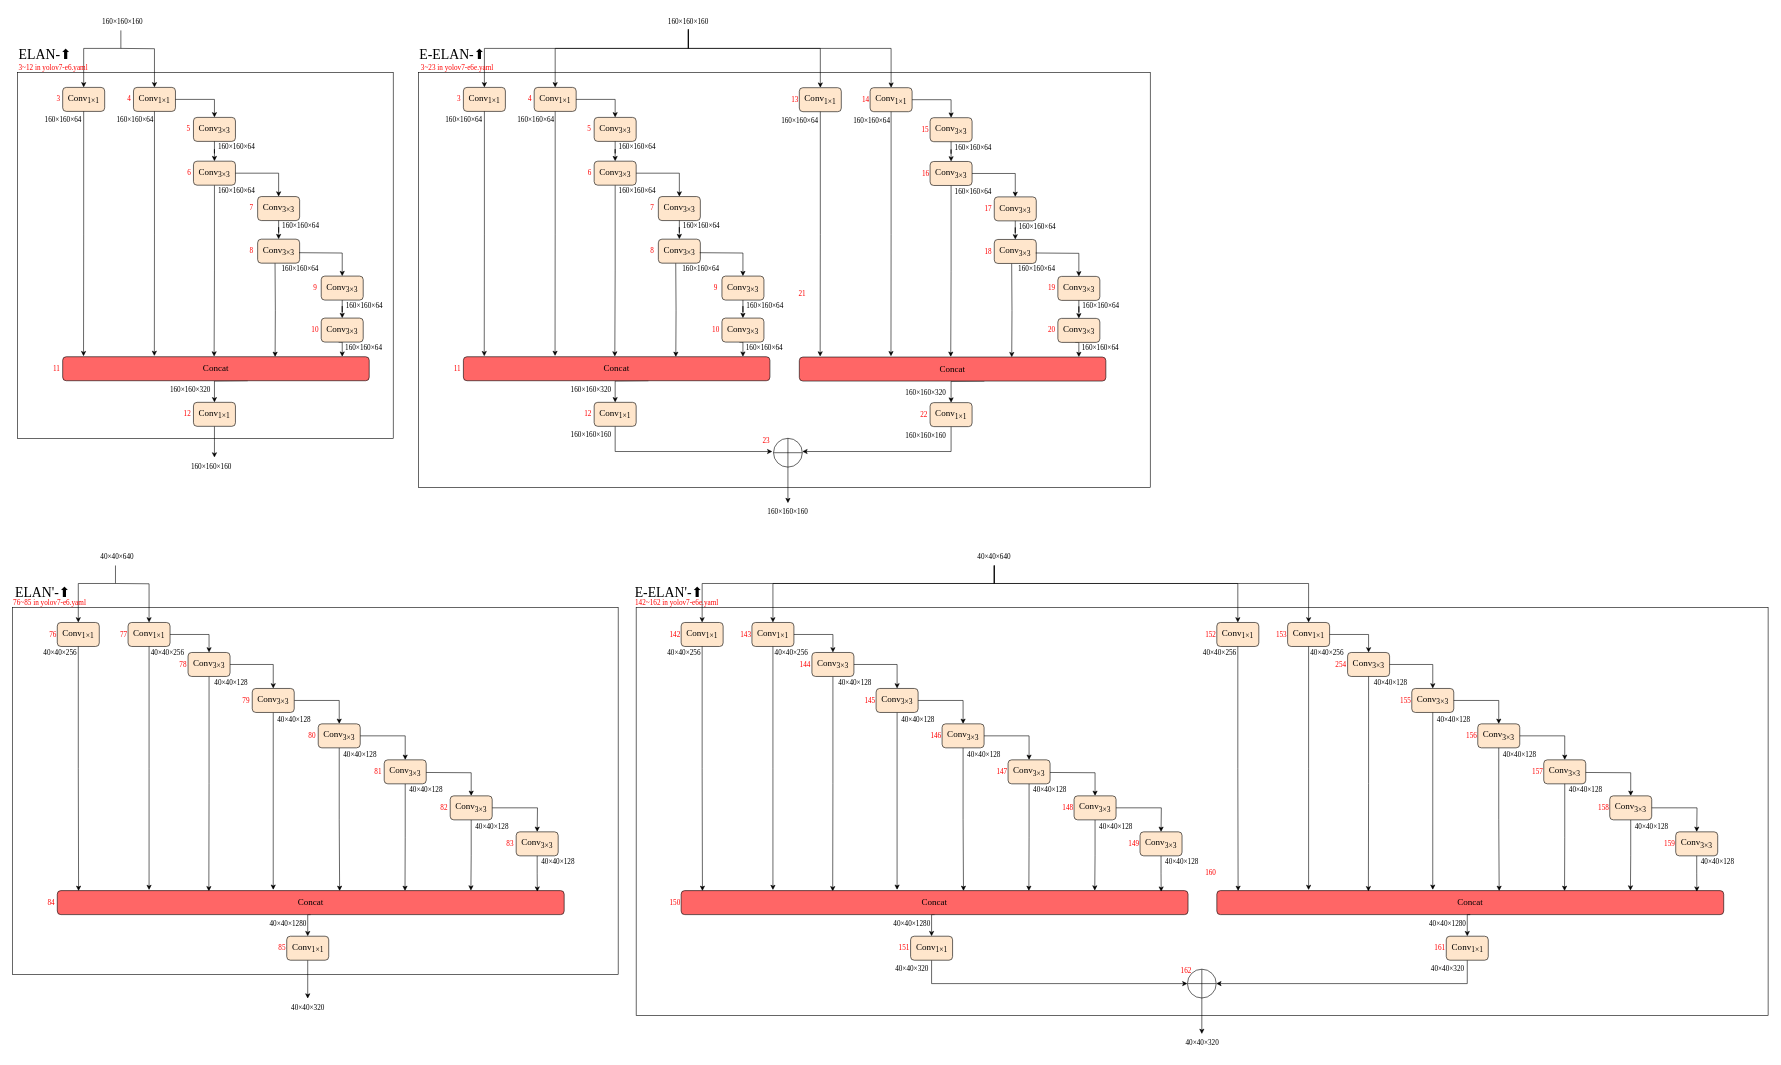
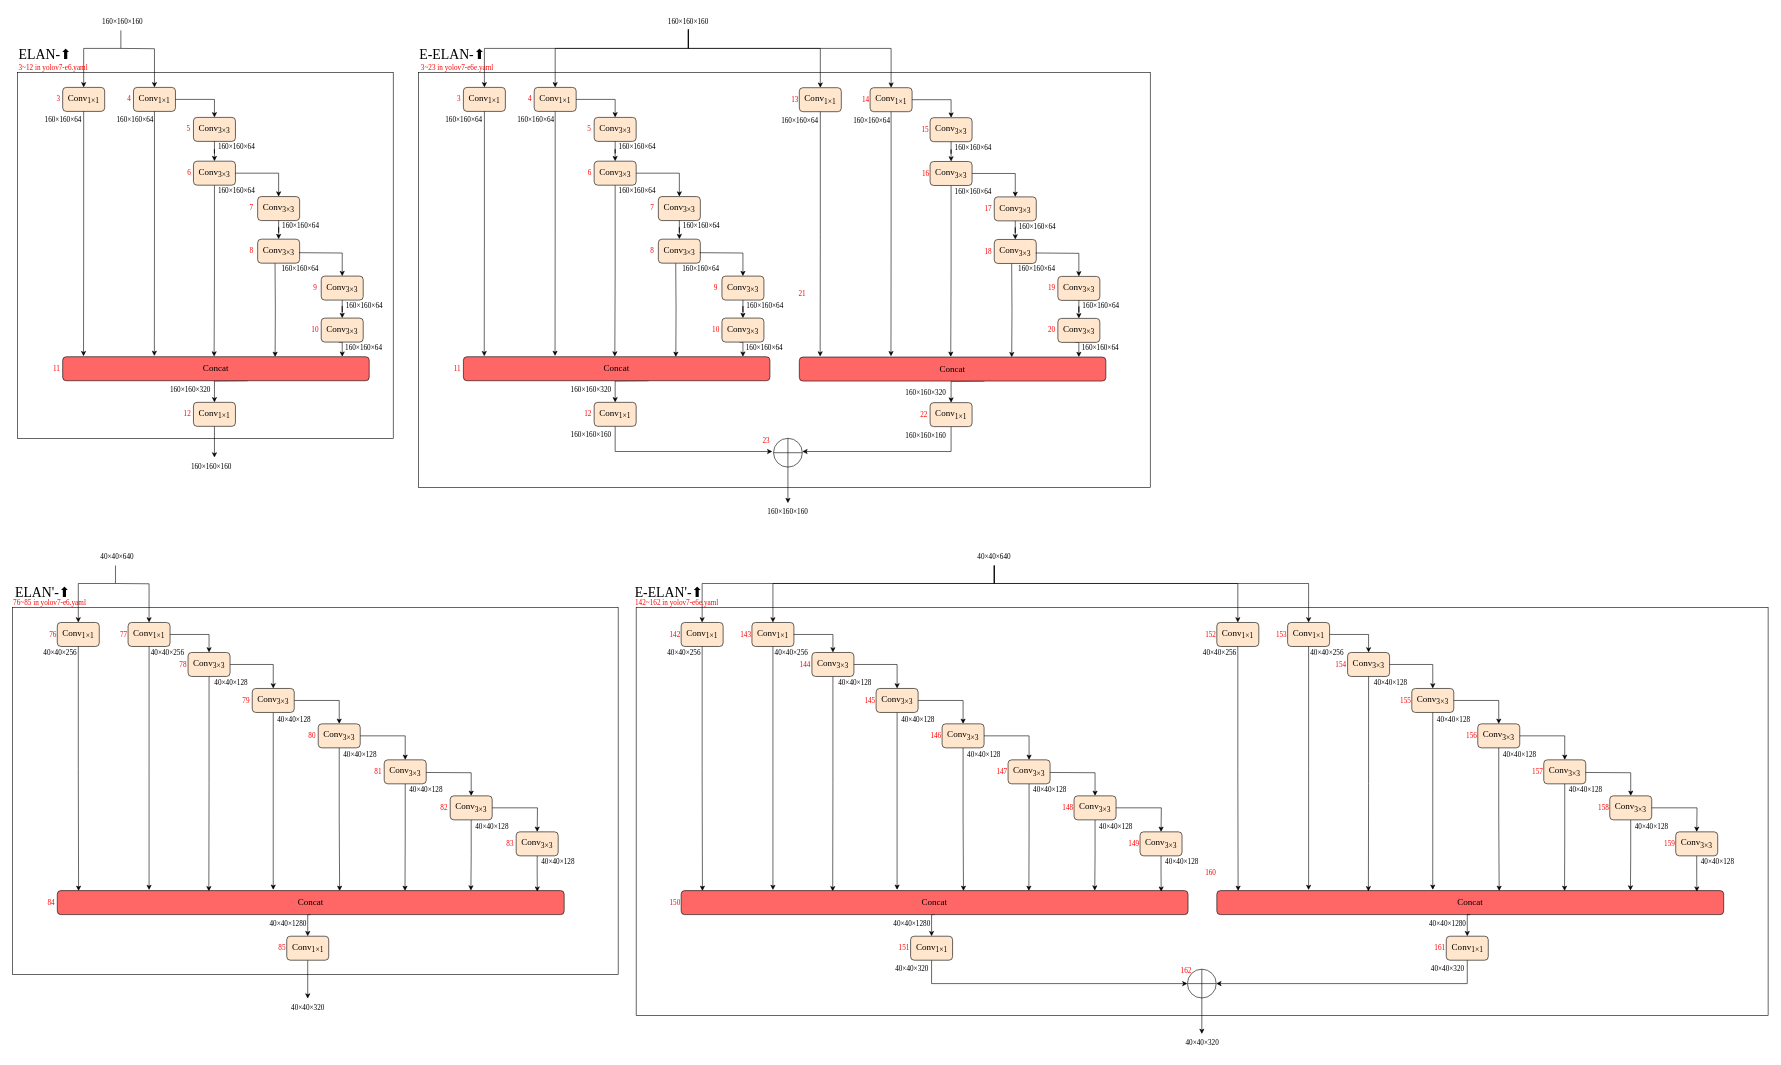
(1341, 665) -> (1341, 665)
